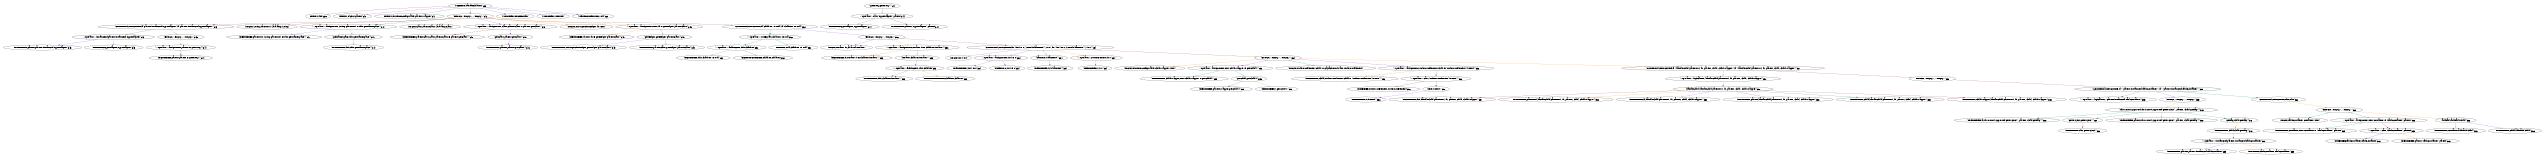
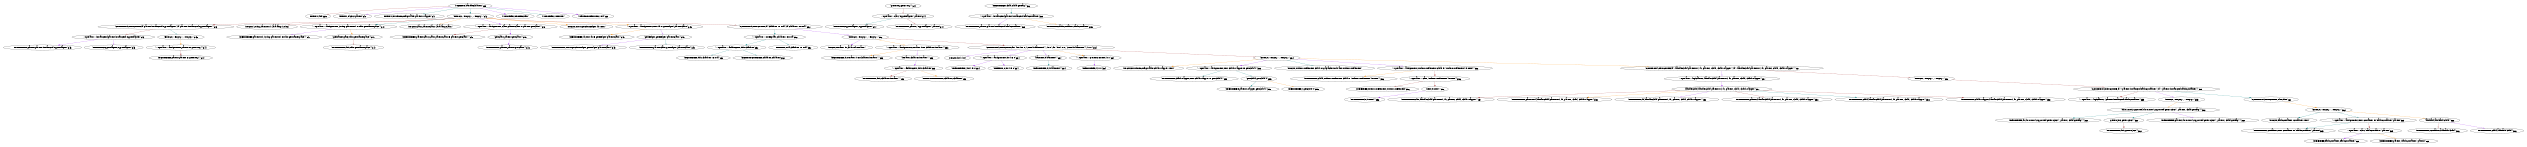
(2239, 120) -> none
